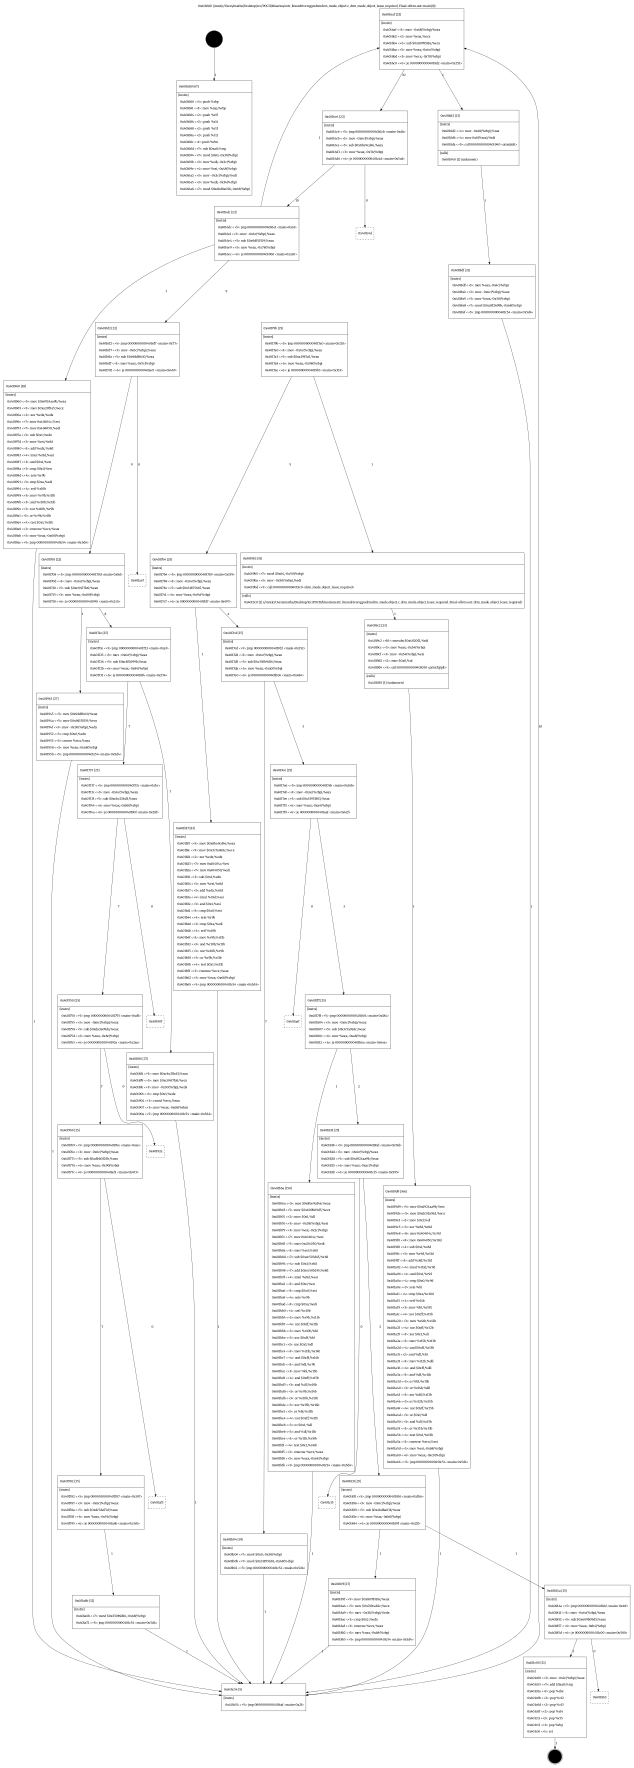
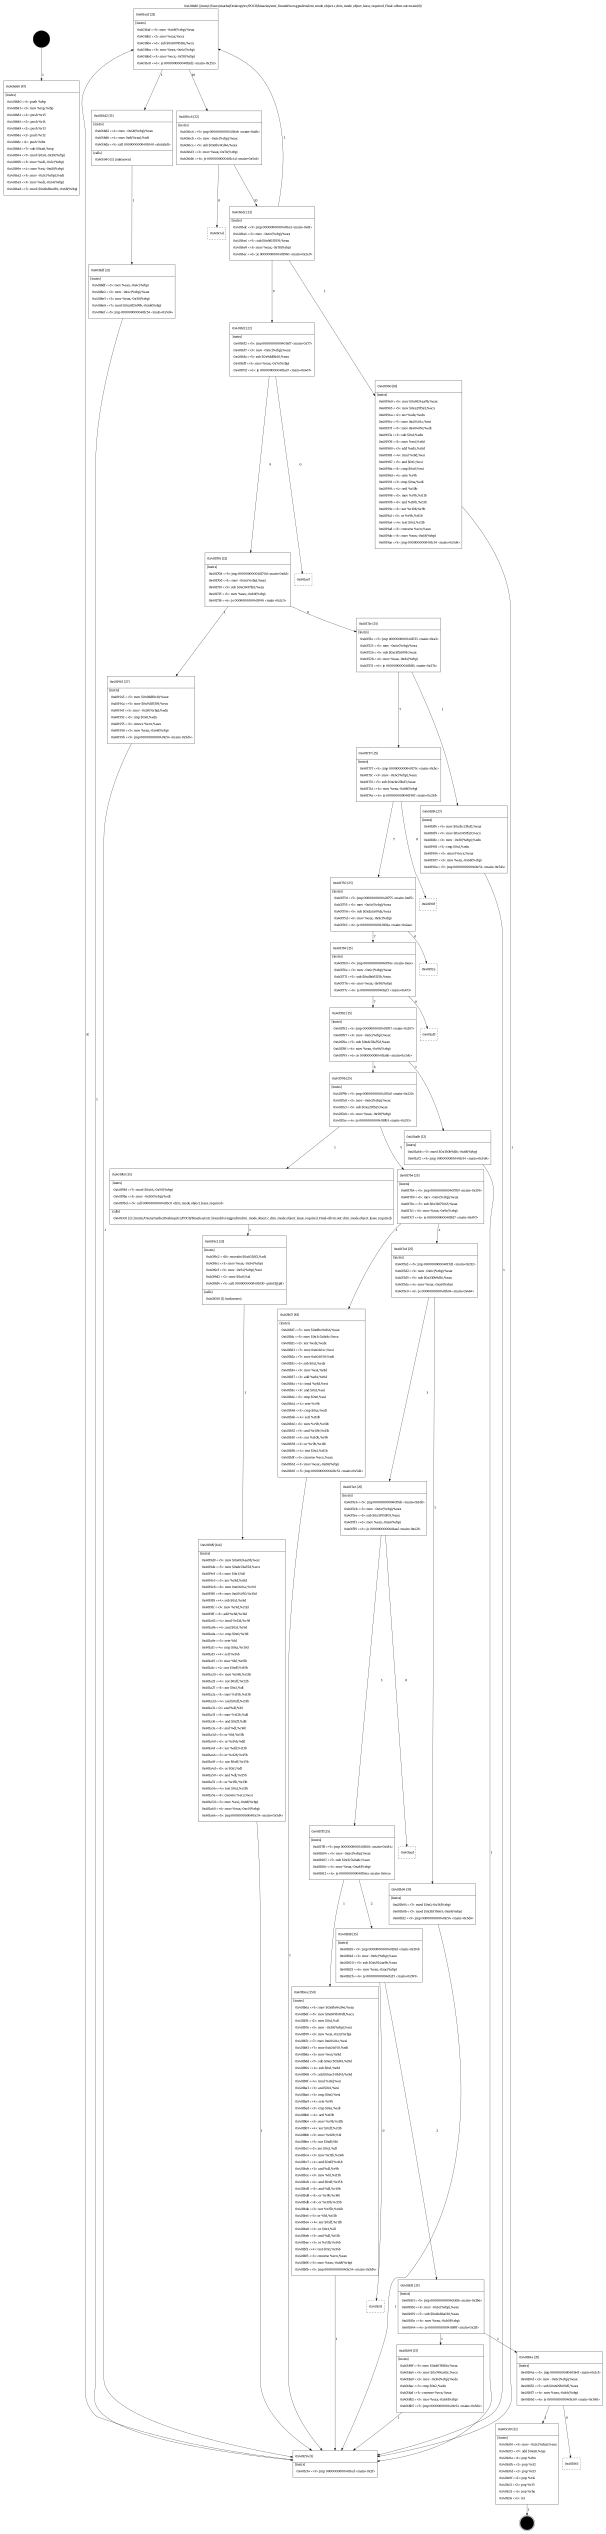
none -> (373, 1066)
